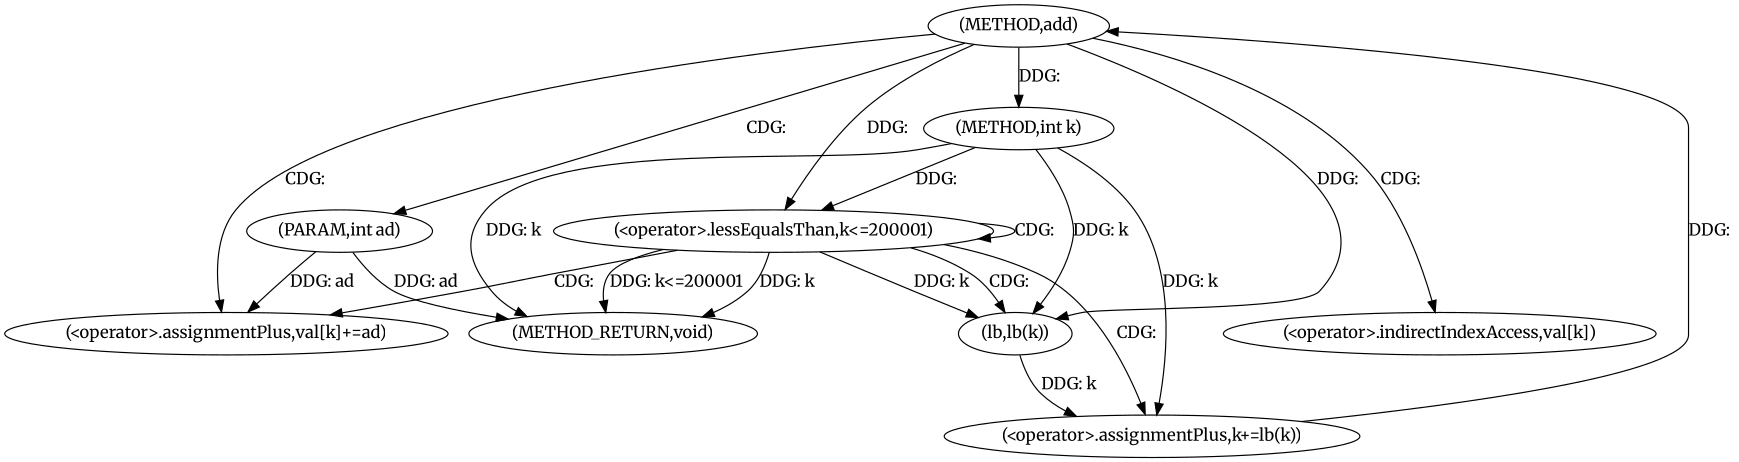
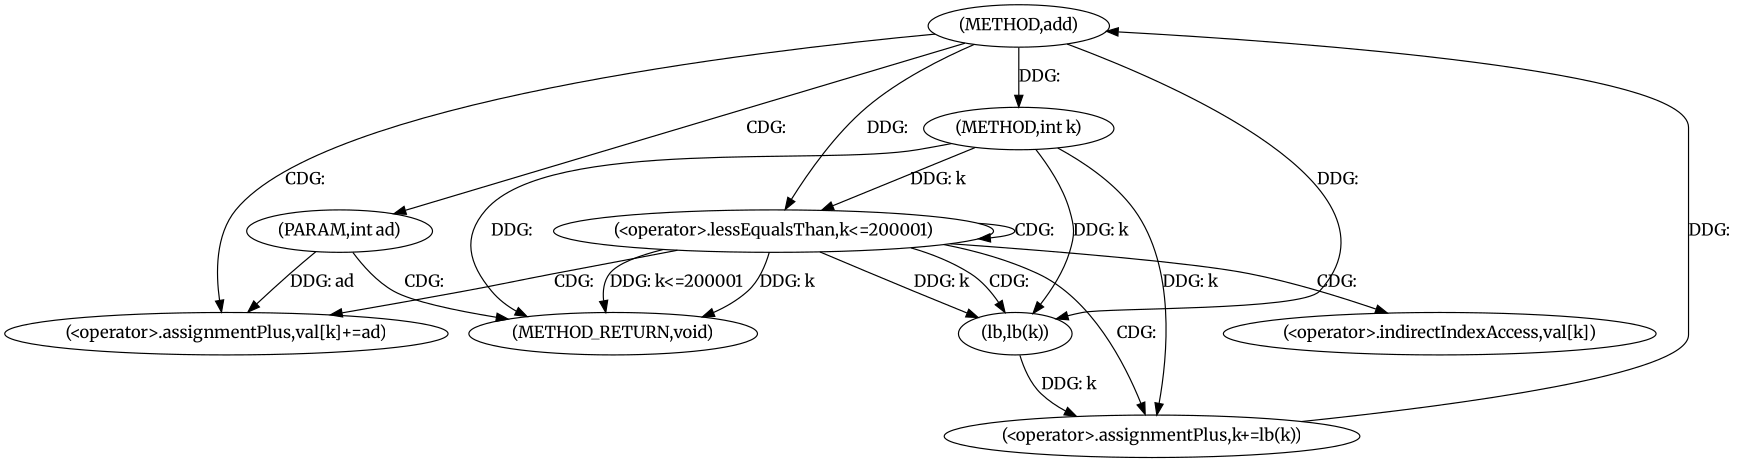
(1305, 118) -> (1166, 262)
(939, 180) -> (939, 180)
(514, 231) -> (514, 231)
(426, 282) -> (426, 282)
